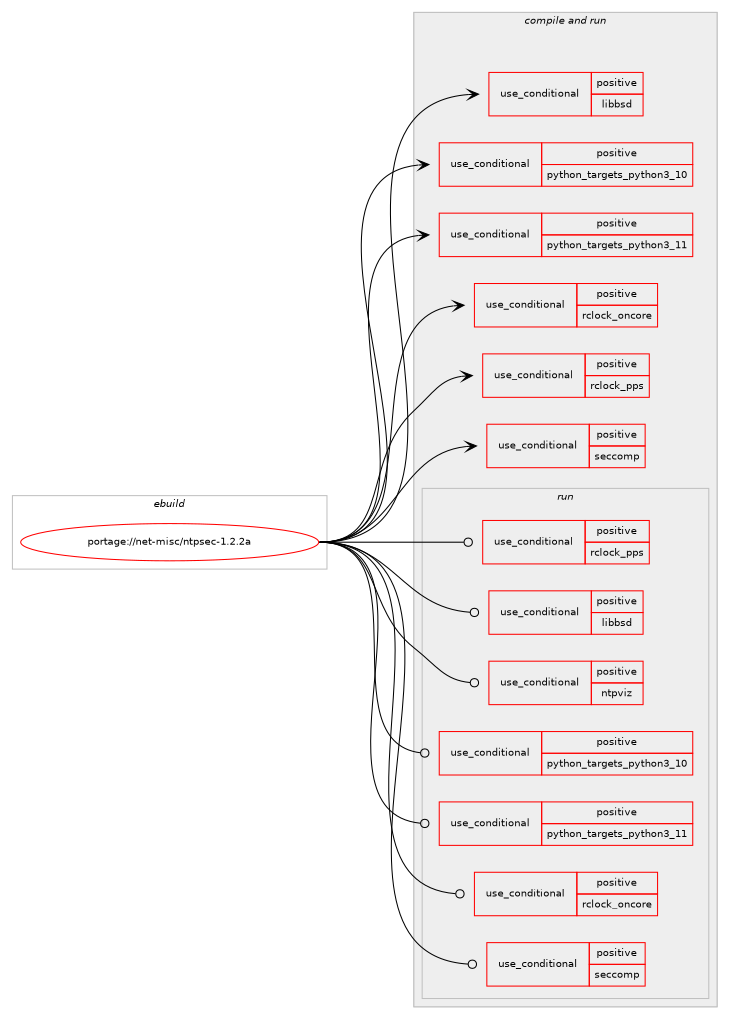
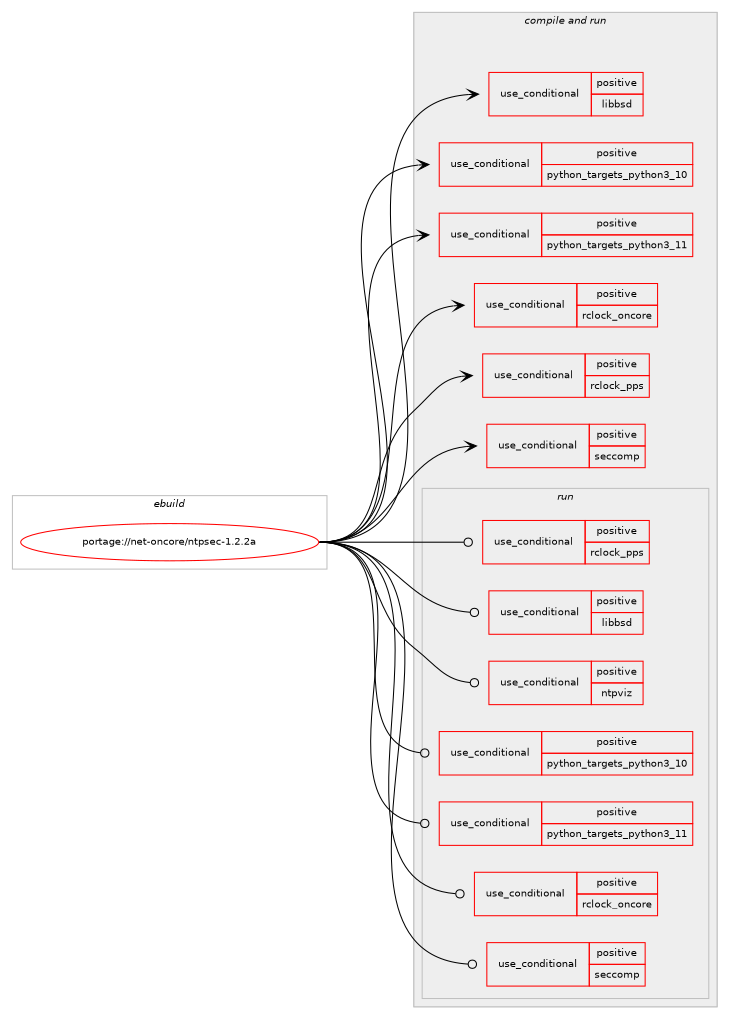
(170, 542) -> (170, 542)
